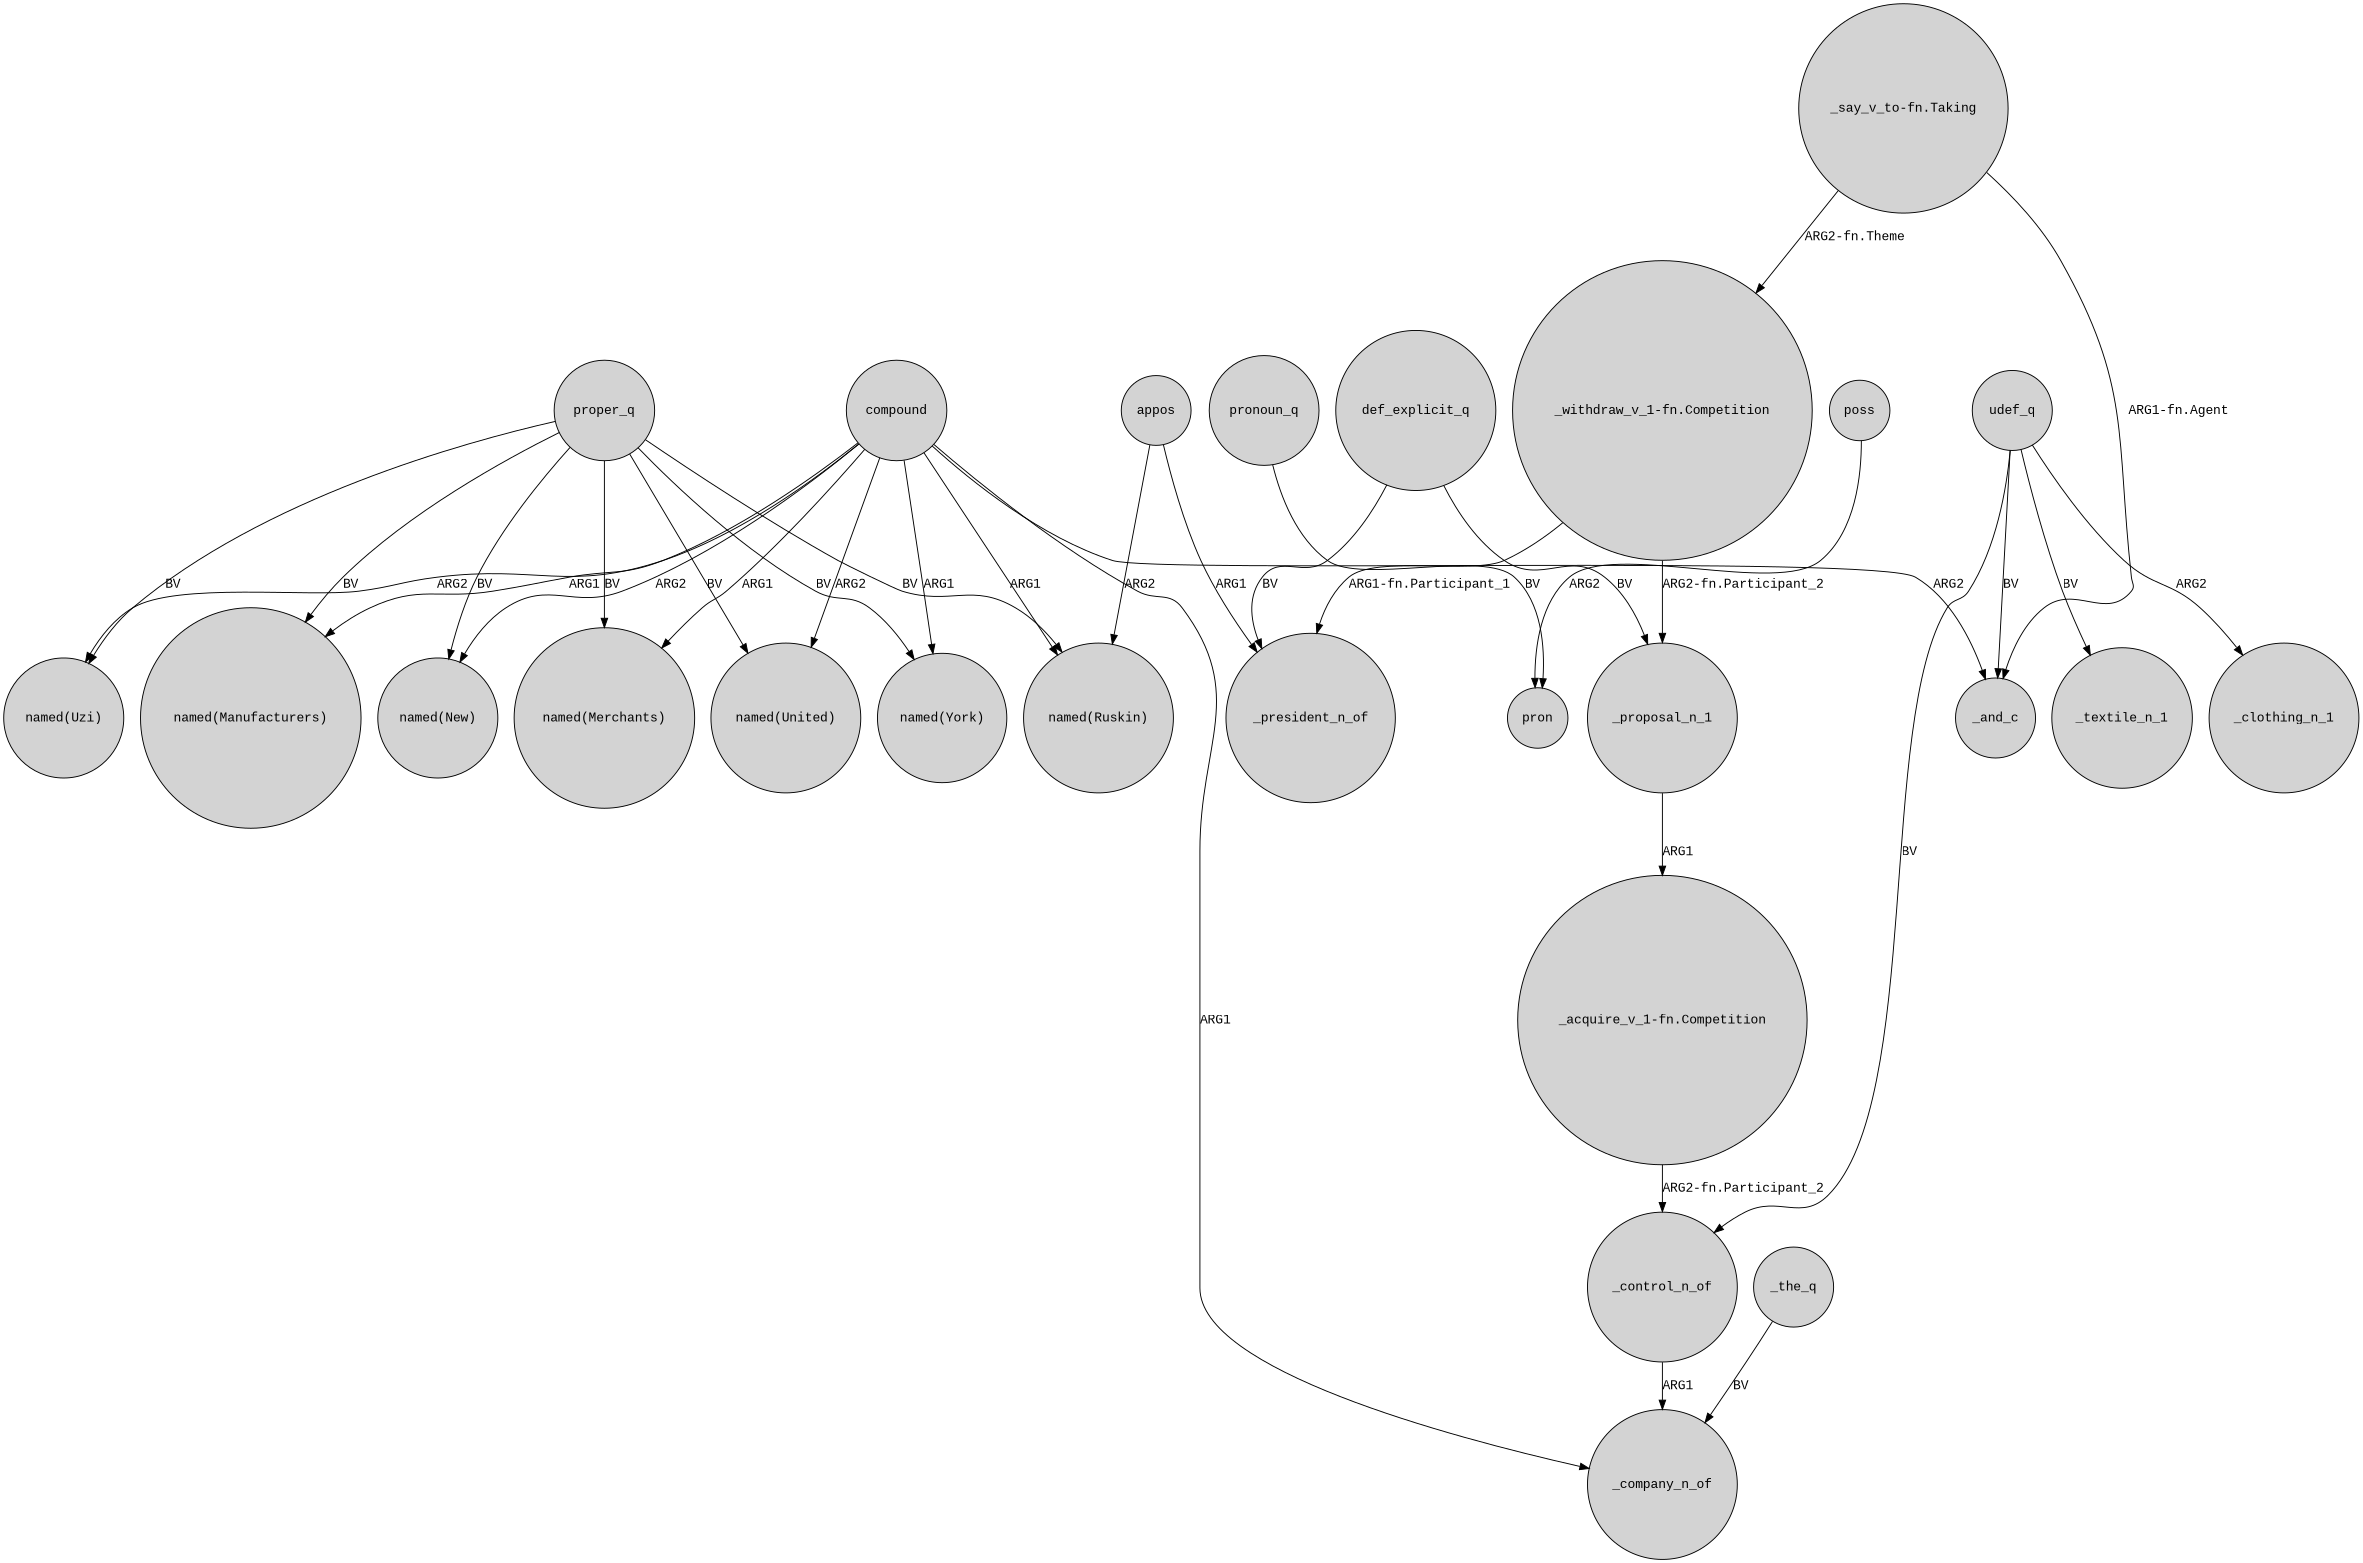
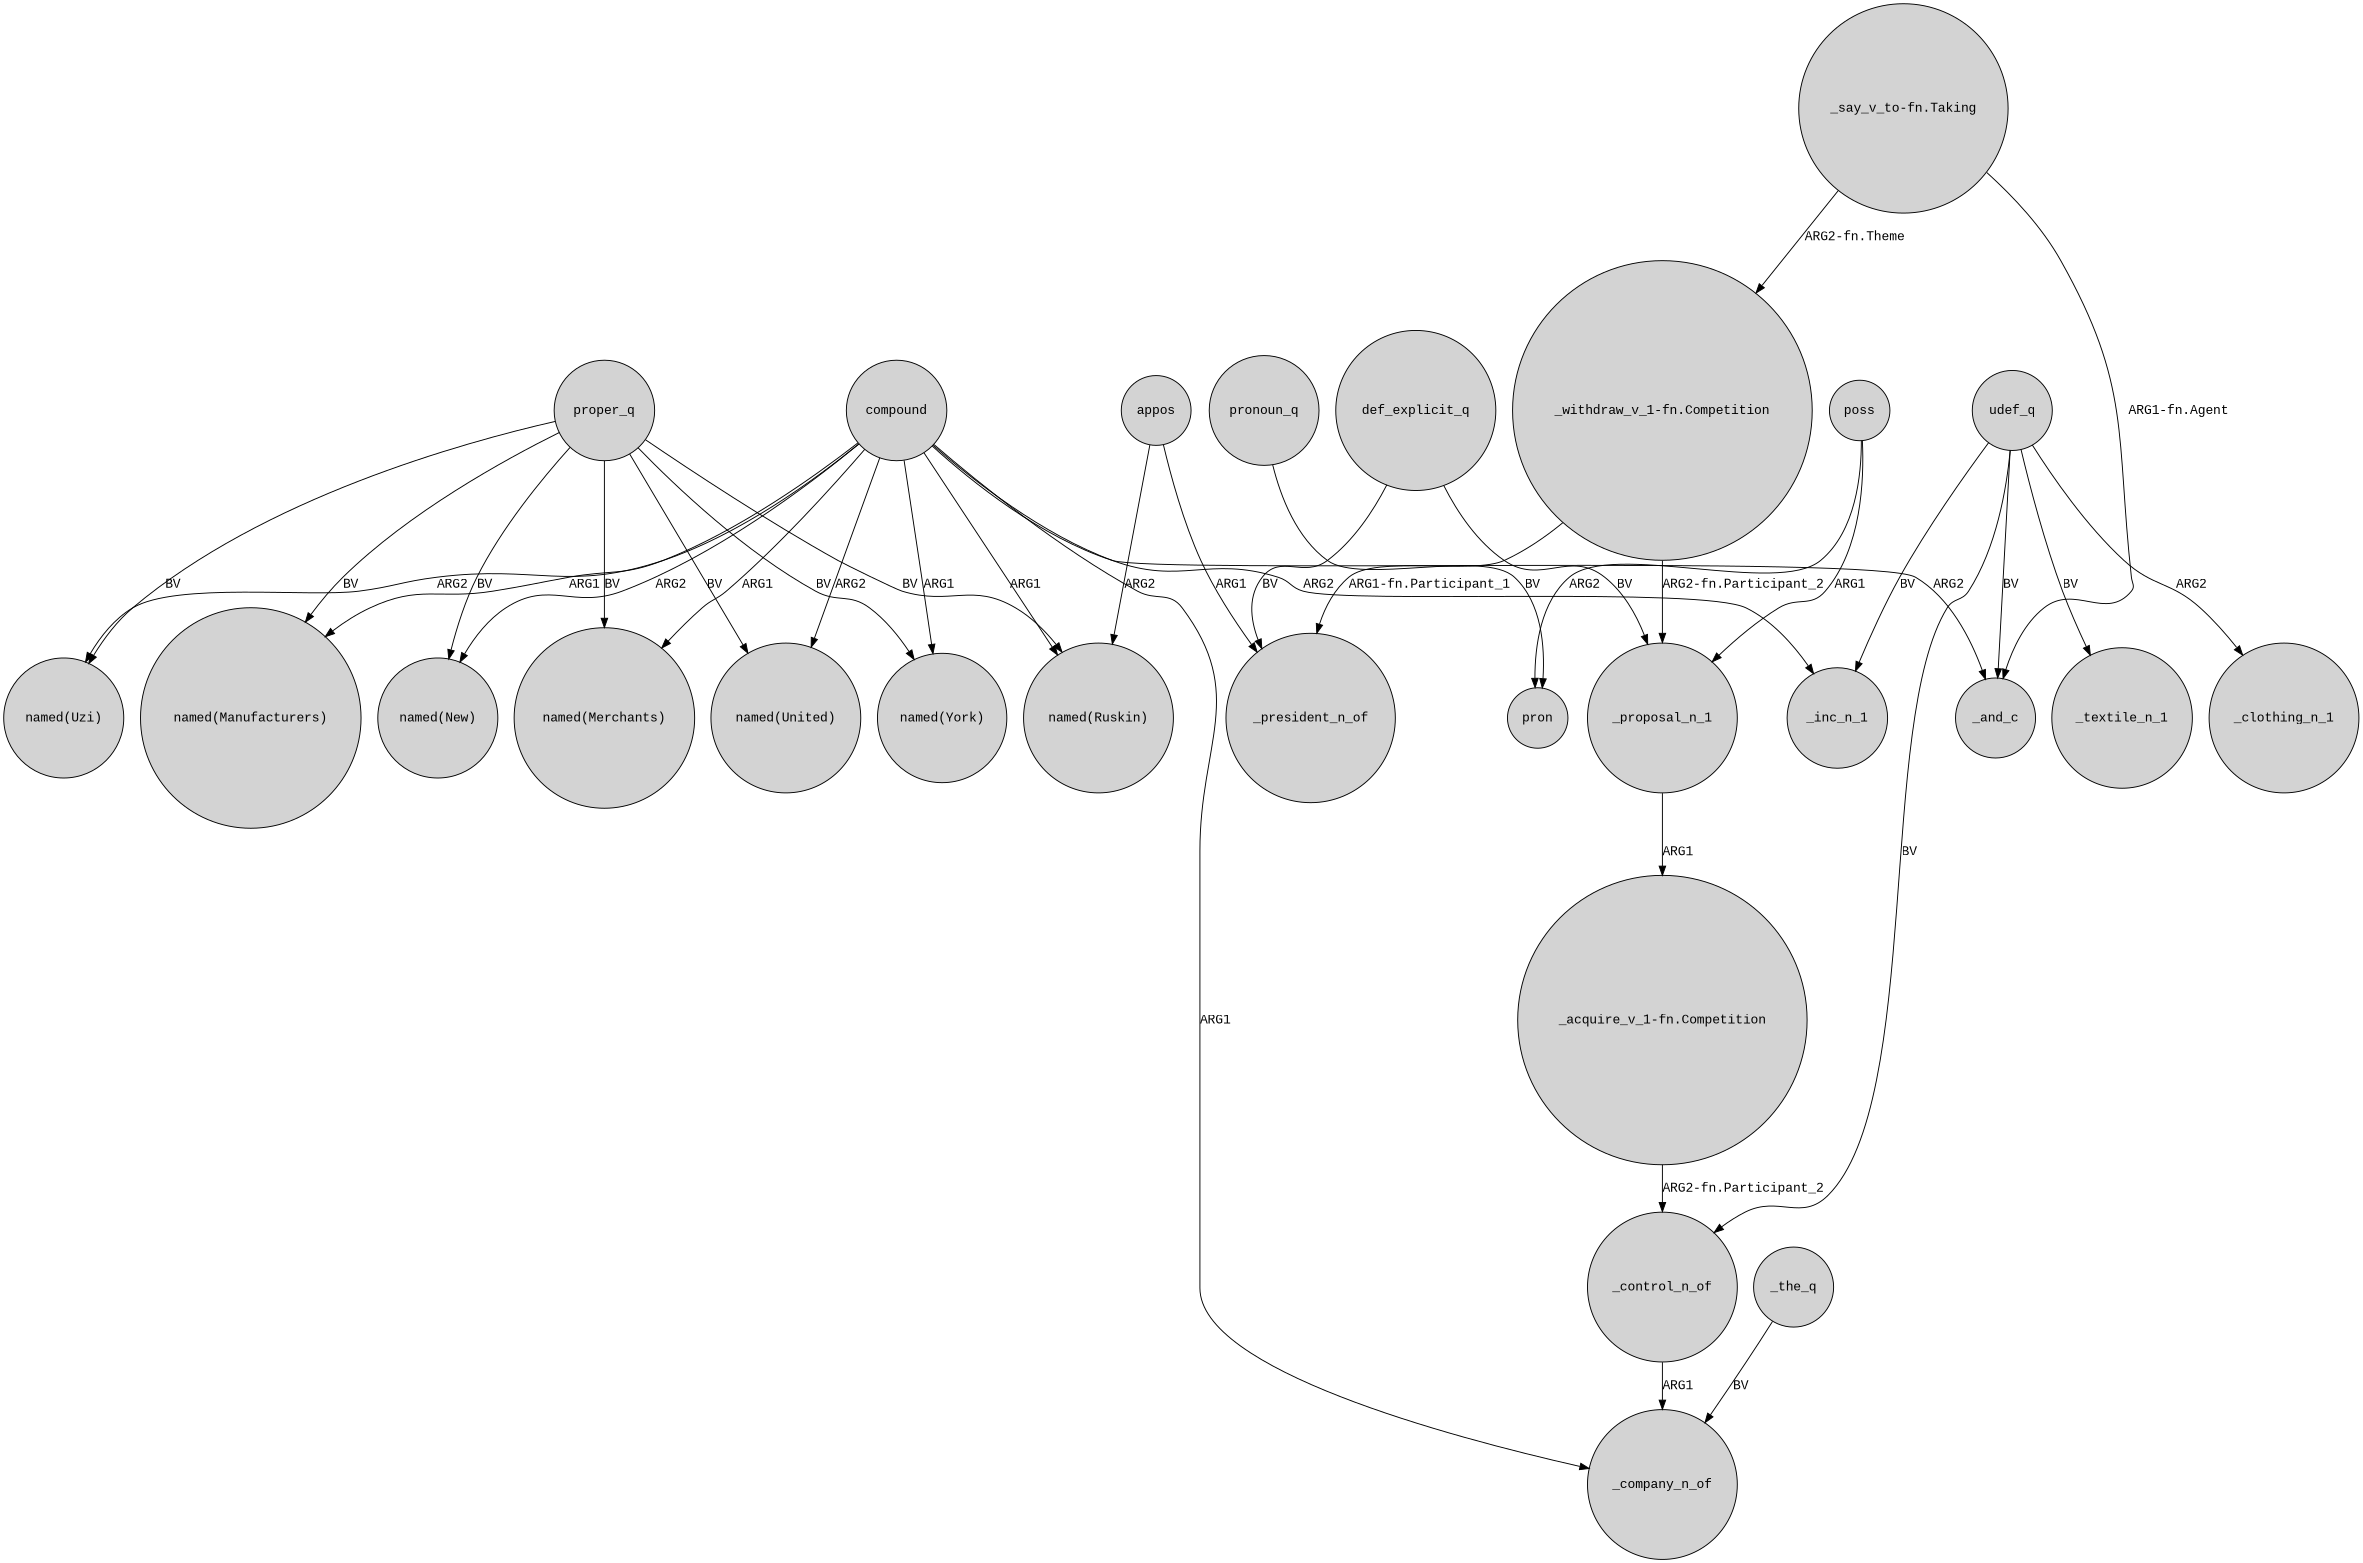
none -> (1834, 578)
none -> (1837, 718)
